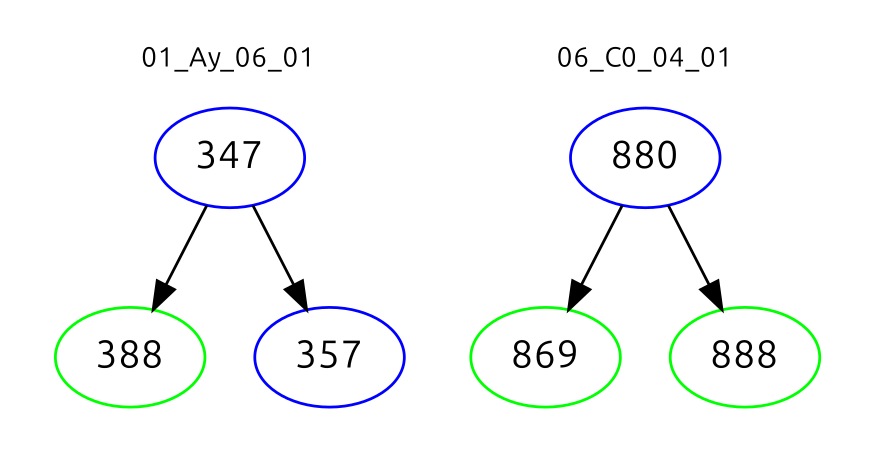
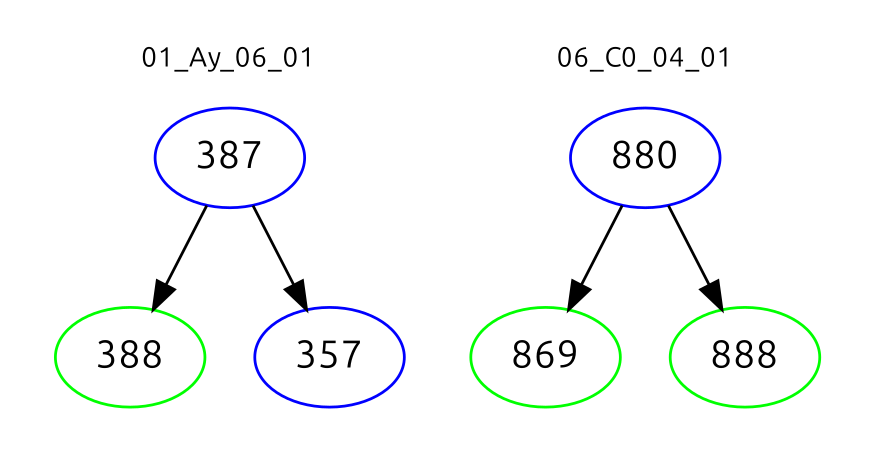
(230, 158) -> (230, 158)
